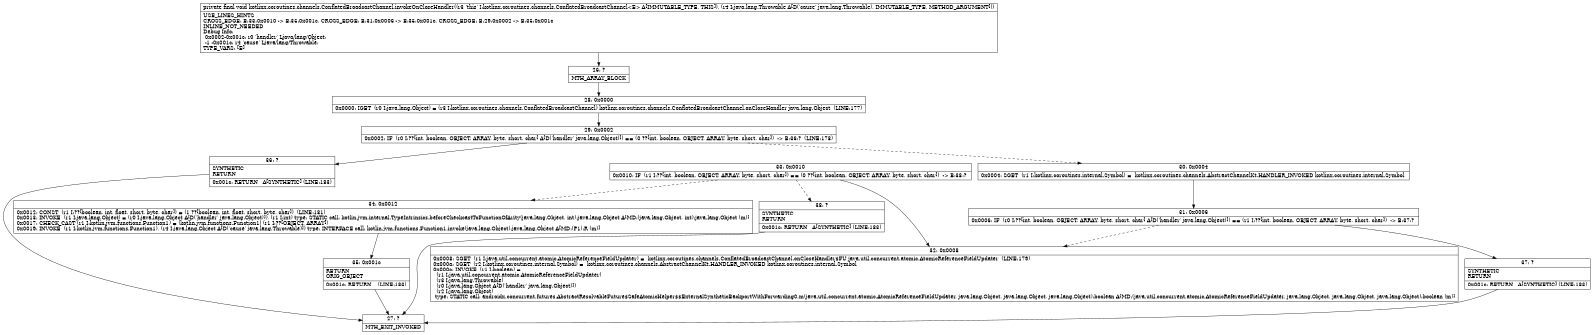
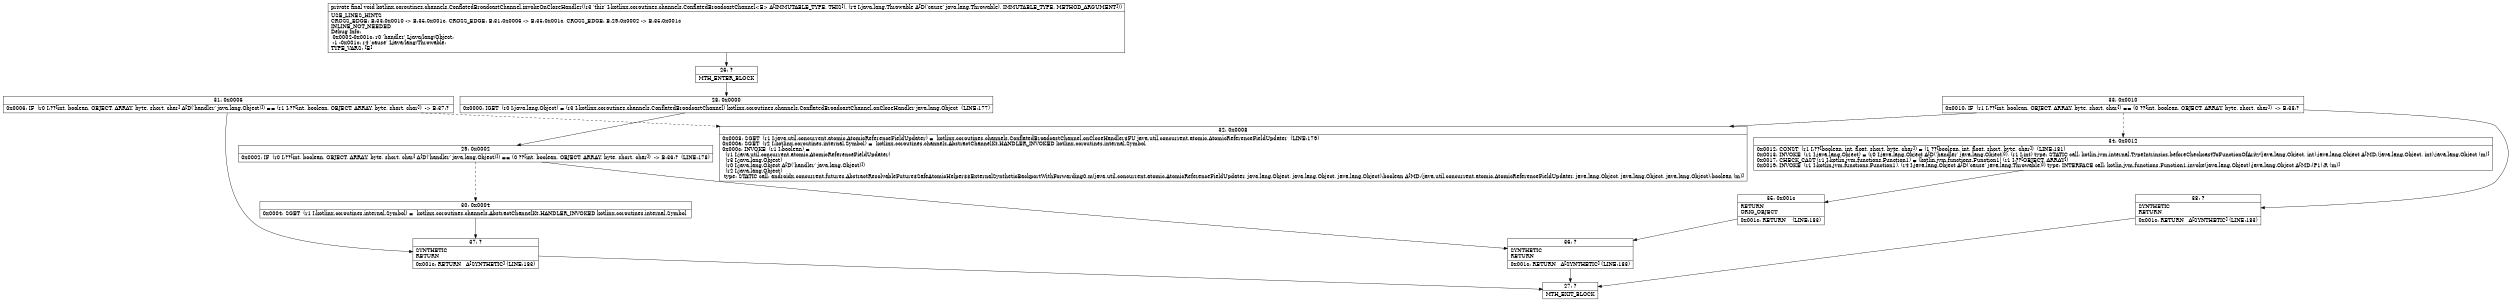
(599, 78) -> (726, 78)
(803, 189) -> (2502, 173)
(1194, 192) -> (476, 226)
(468, 281) -> (752, 160)
(381, 300) -> (1687, 229)
(393, 327) -> (1570, 295)
